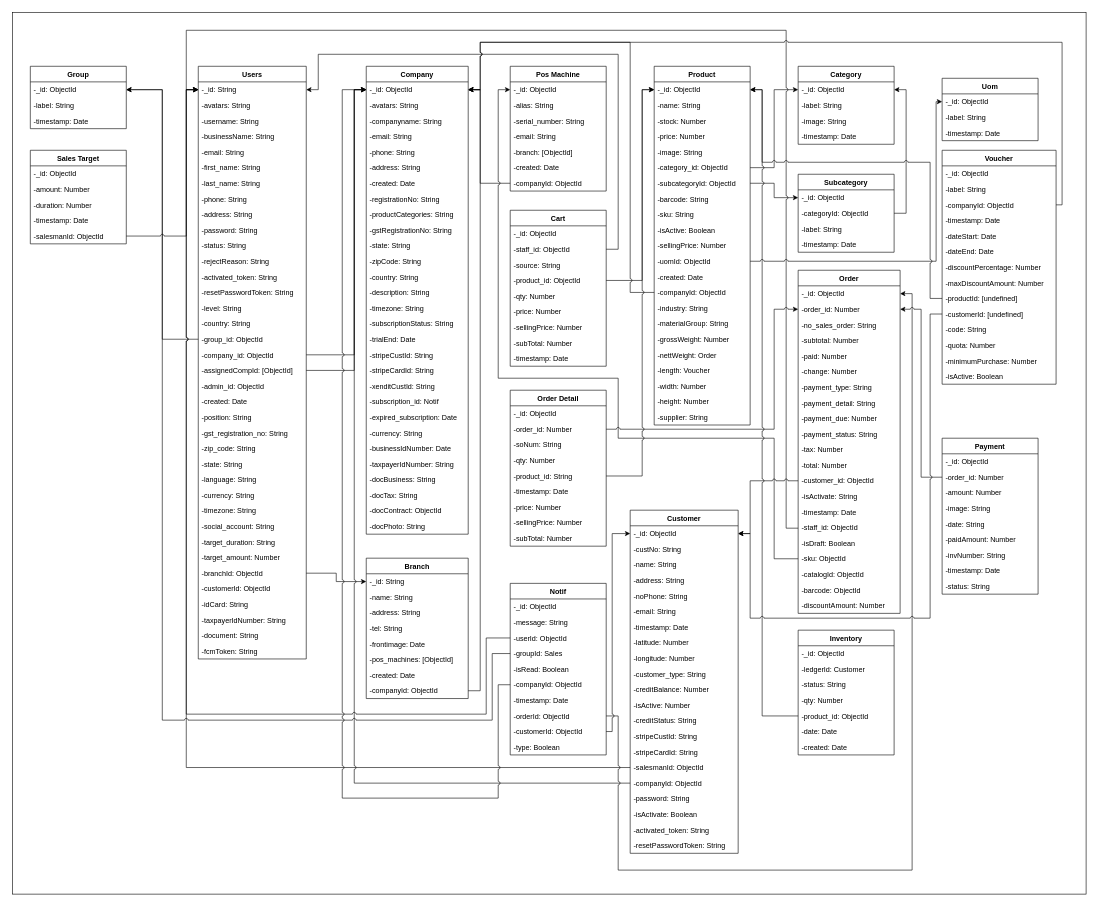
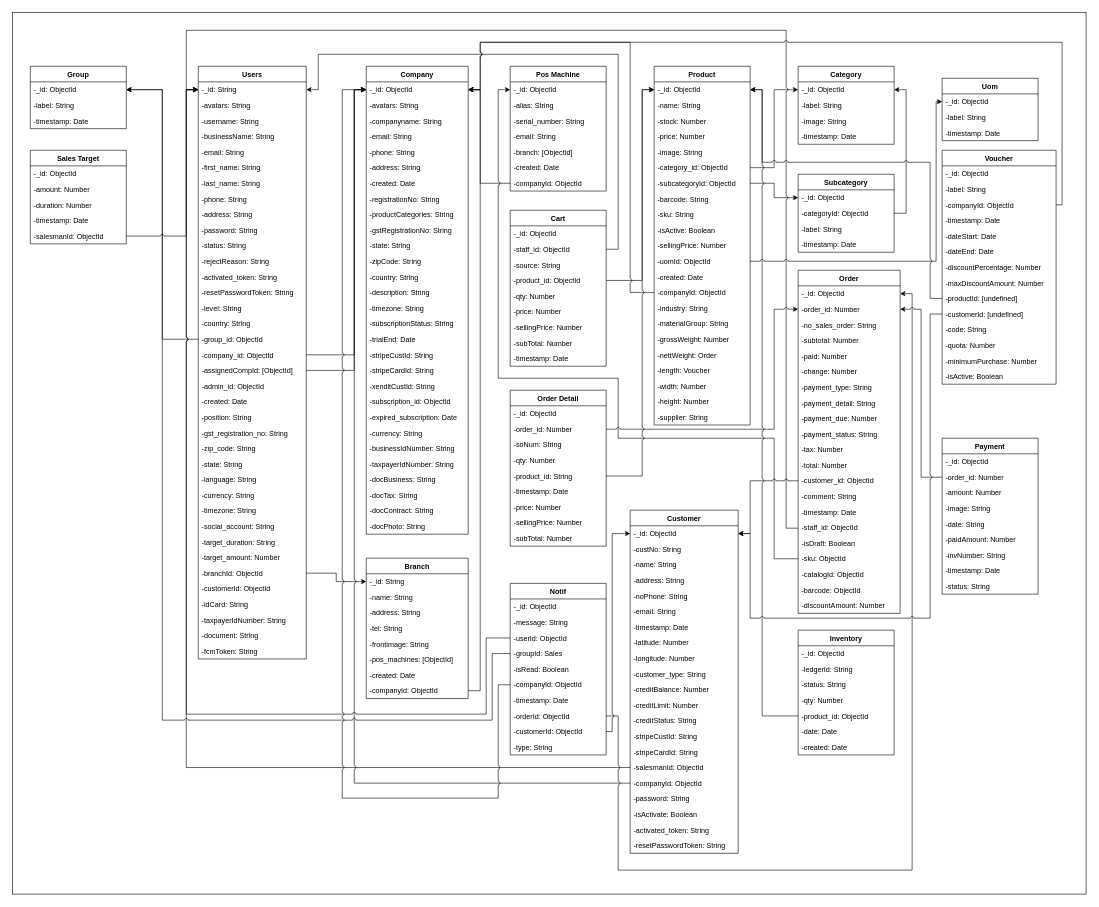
(410, 402) -> (417, 402)
(413, 449) -> (416, 449)
(835, 497) -> (831, 497)
(412, 511) -> (407, 511)
(401, 644) -> (404, 644)
(837, 670) -> (832, 670)
(664, 706) -> (669, 706)
(539, 748) -> (537, 748)
